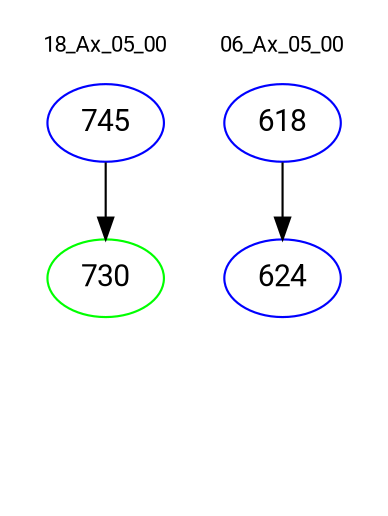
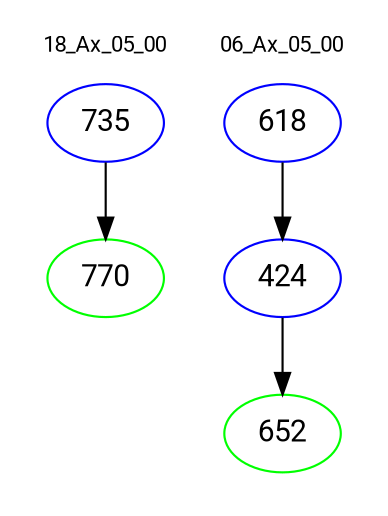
(106, 123) -> (106, 123)
(106, 278) -> (106, 278)
(283, 278) -> (283, 278)
none -> (283, 434)
